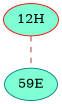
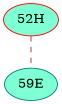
(31, 20) -> (31, 20)
